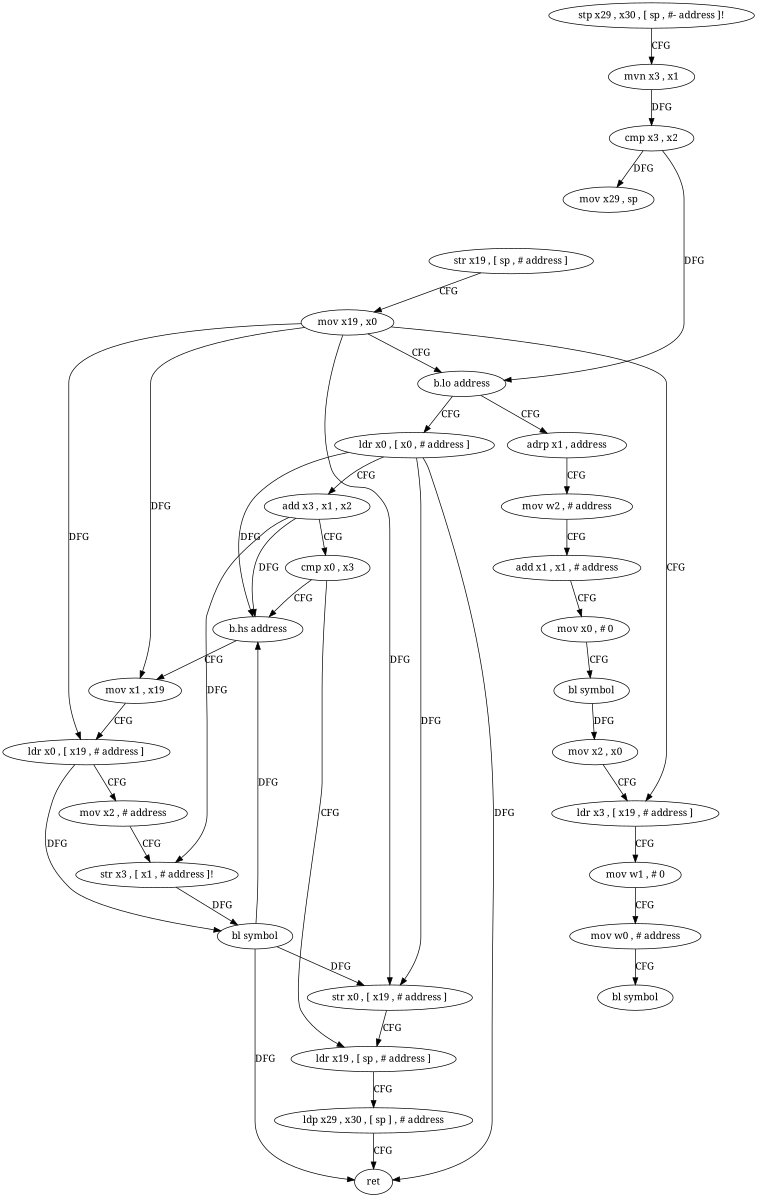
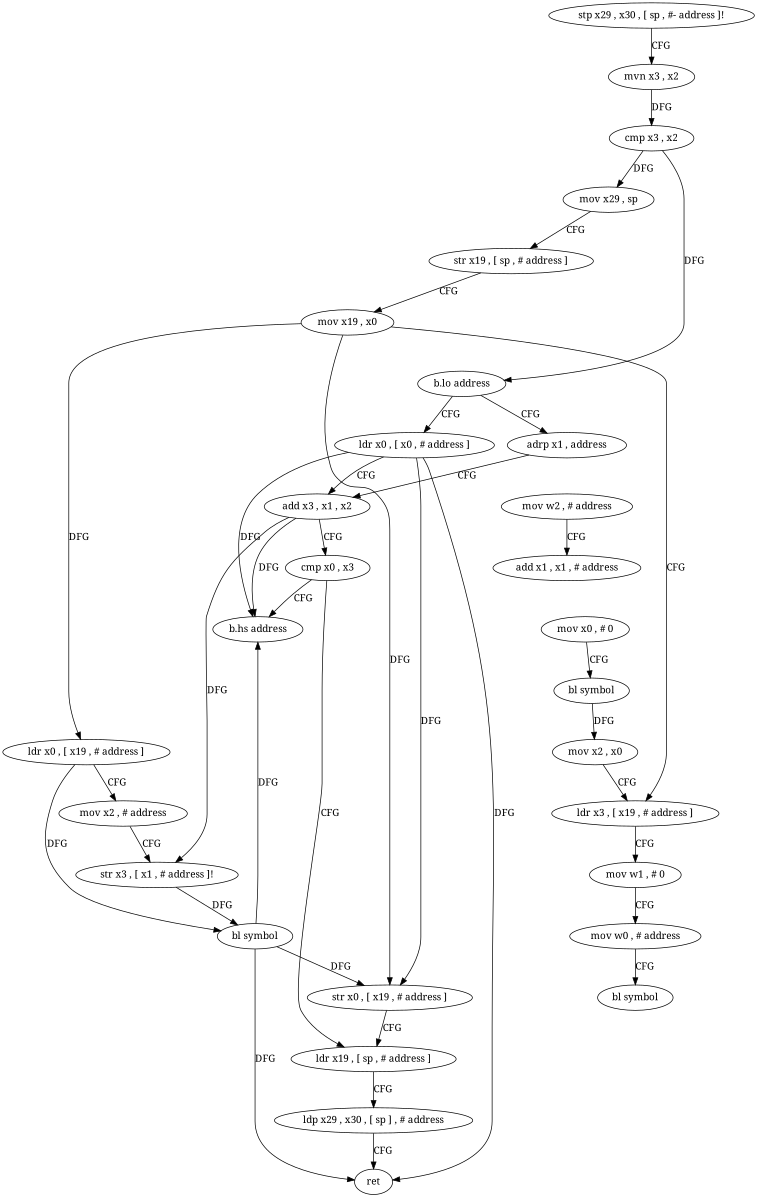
(652, 77) -> (652, 77)
none -> (563, 228)
(402, 352) -> none
(567, 472) -> (445, 475)
(575, 595) -> none
(135, 691) -> none
